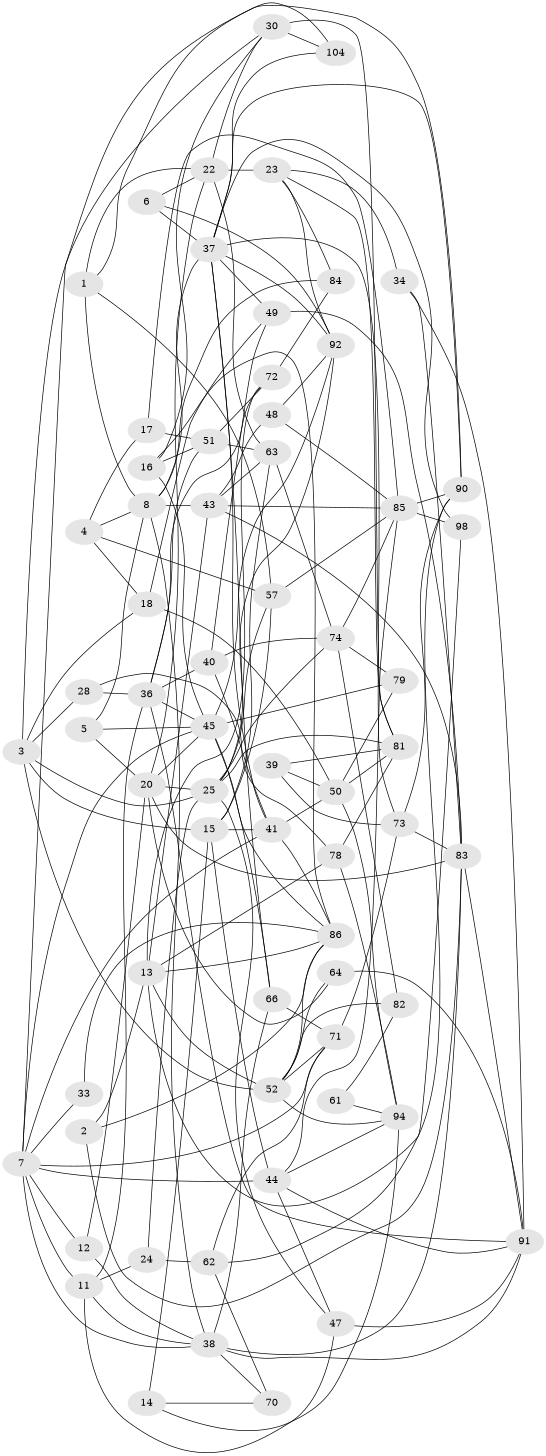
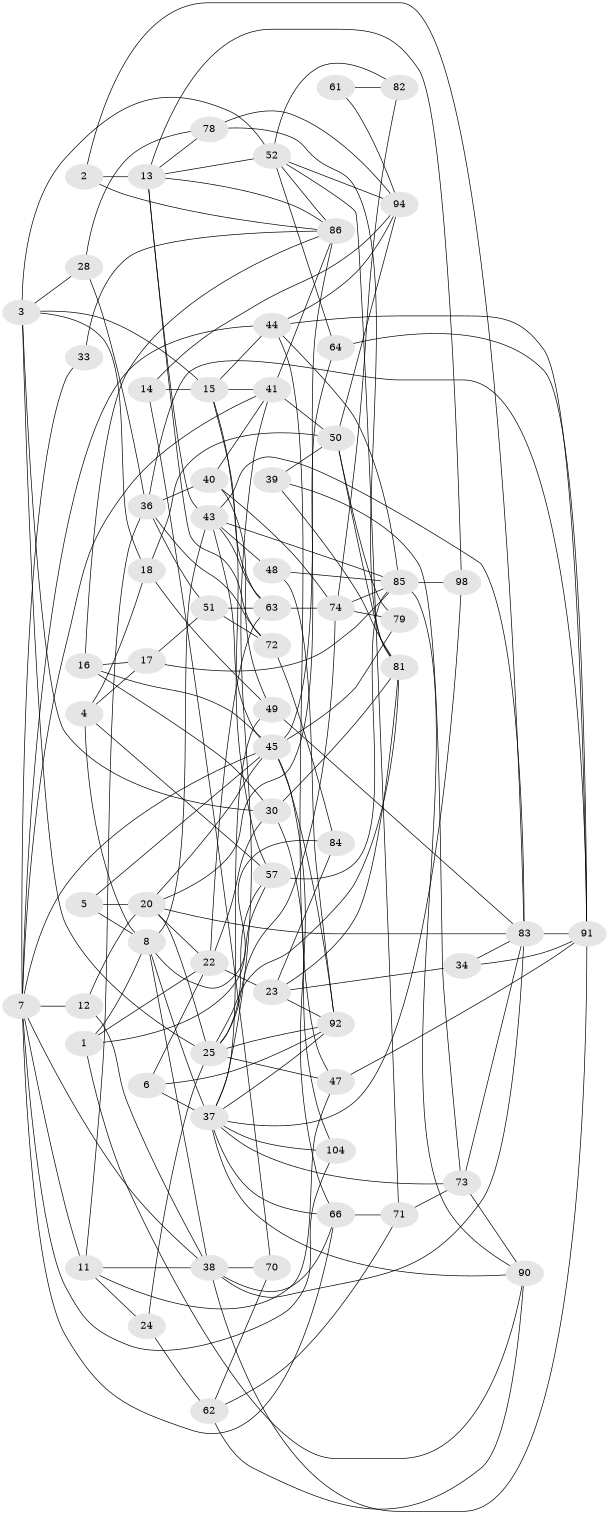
(171, 458) -> (119, 663)
(173, 708) -> (232, 614)
(205, 1149) -> (100, 1382)
